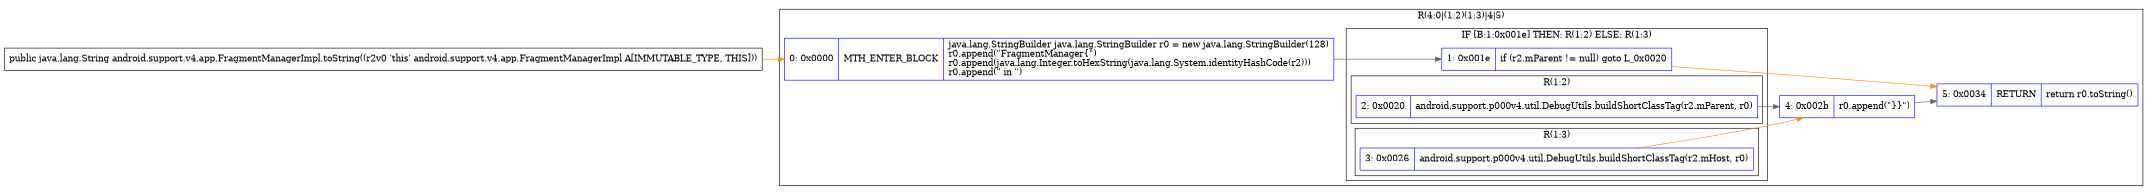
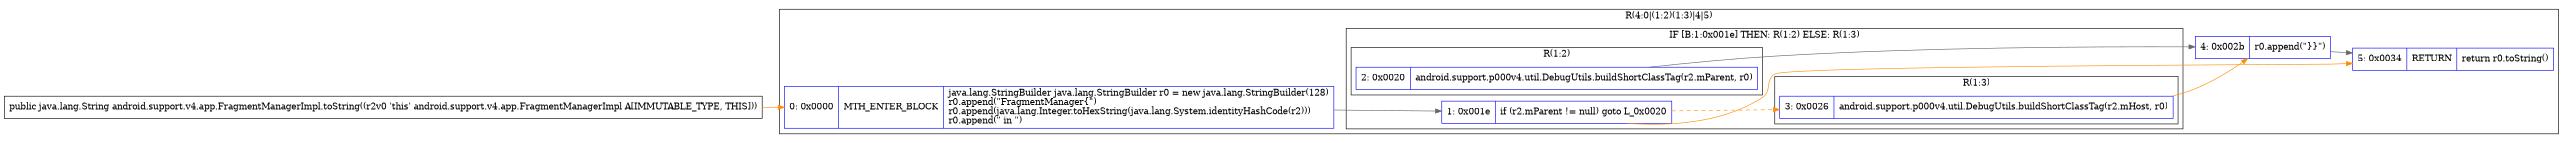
none -> (1723, 110)
